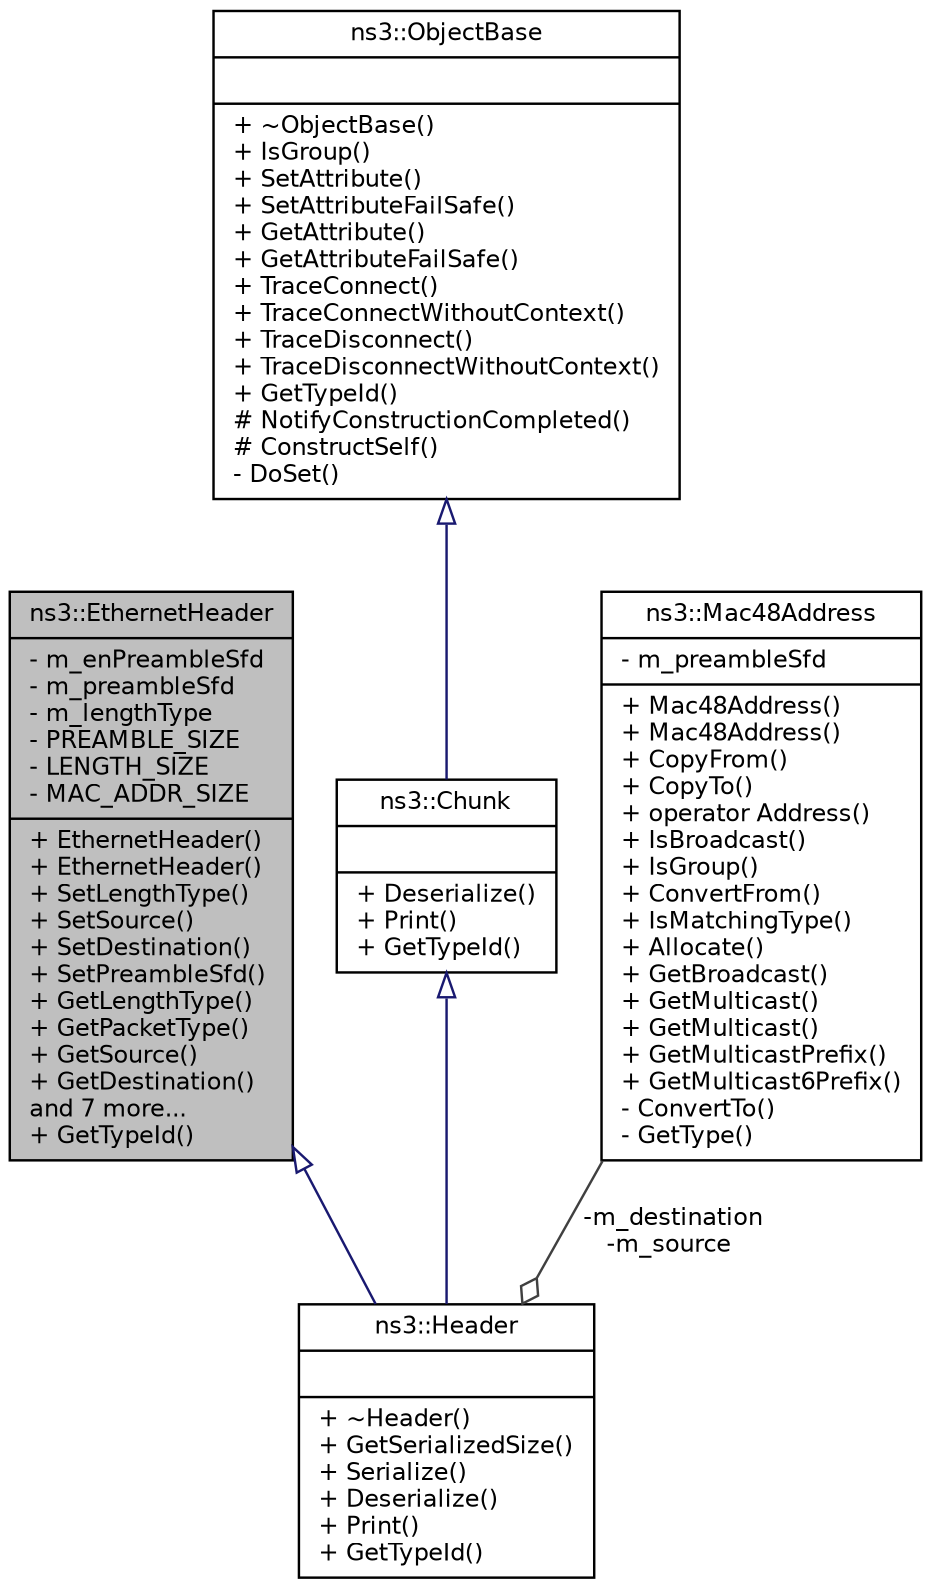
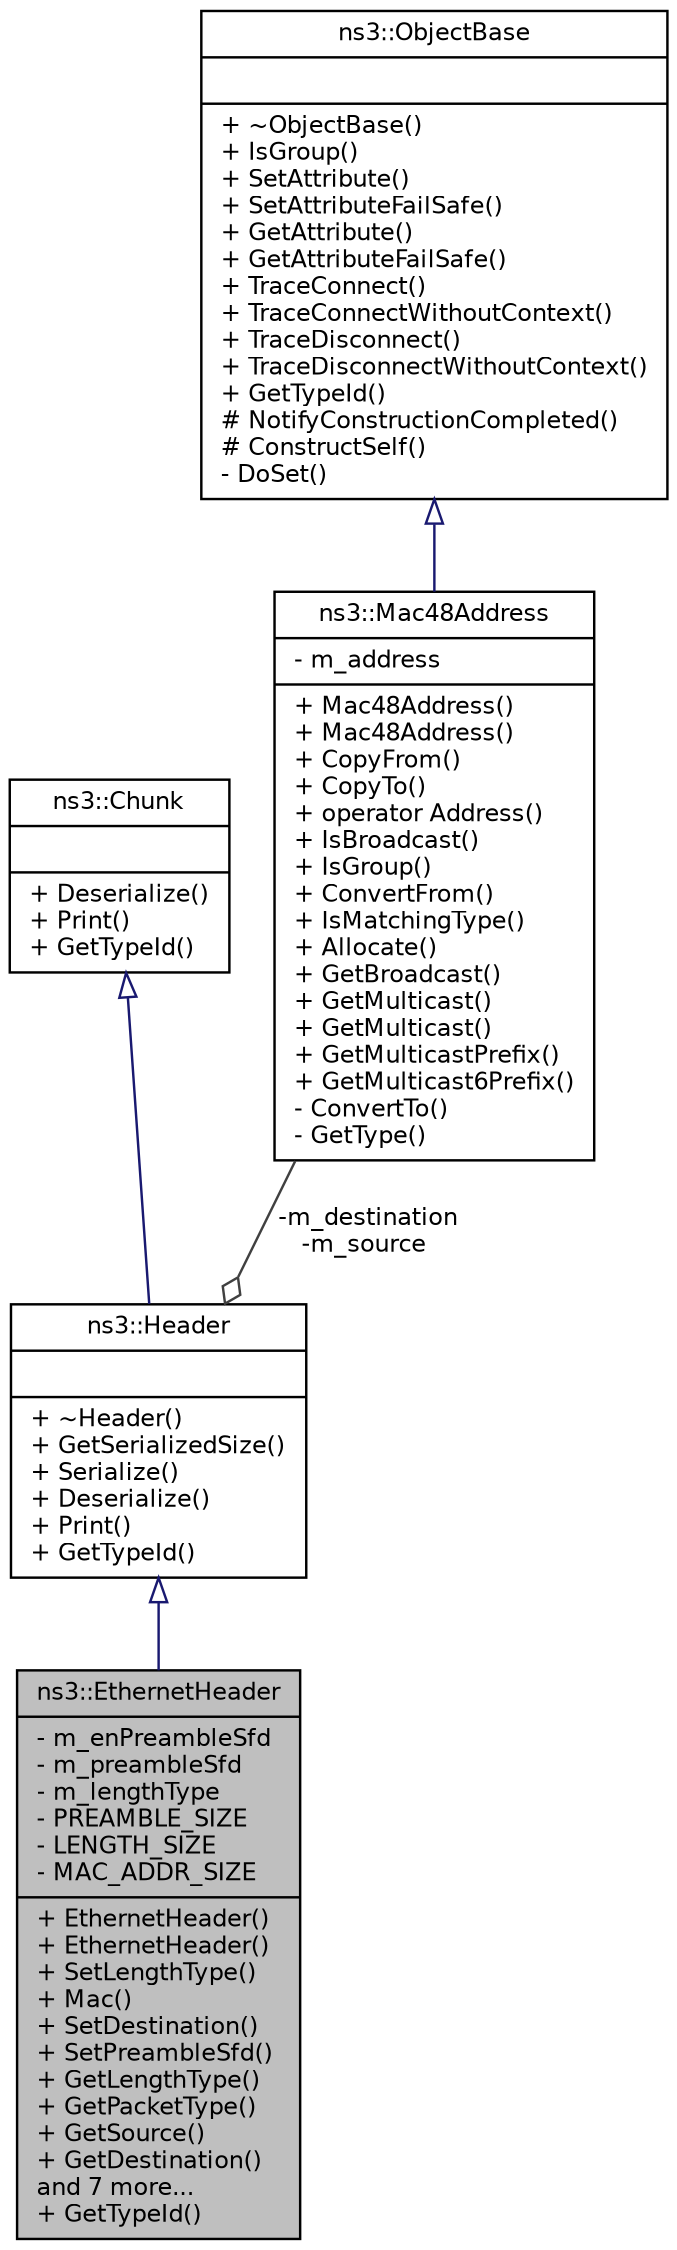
(447, 652) -> (434, 558)
(725, 660) -> (368, 660)
(112, 921) -> (85, 2000)
(340, 1236) -> (159, 1636)
